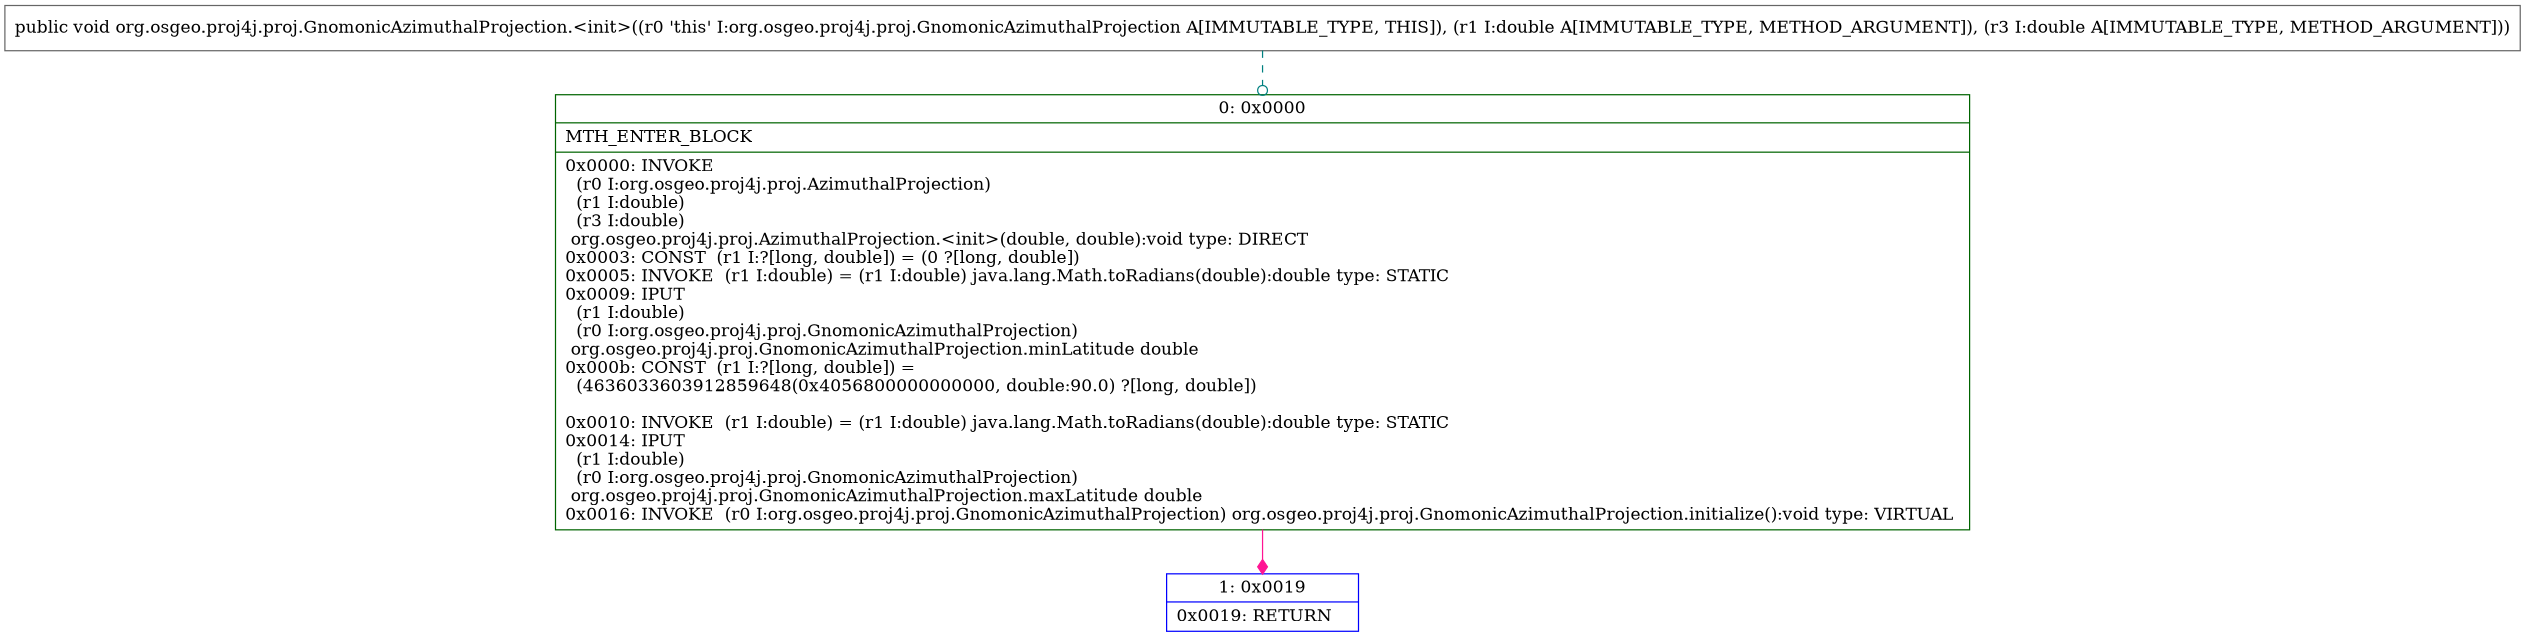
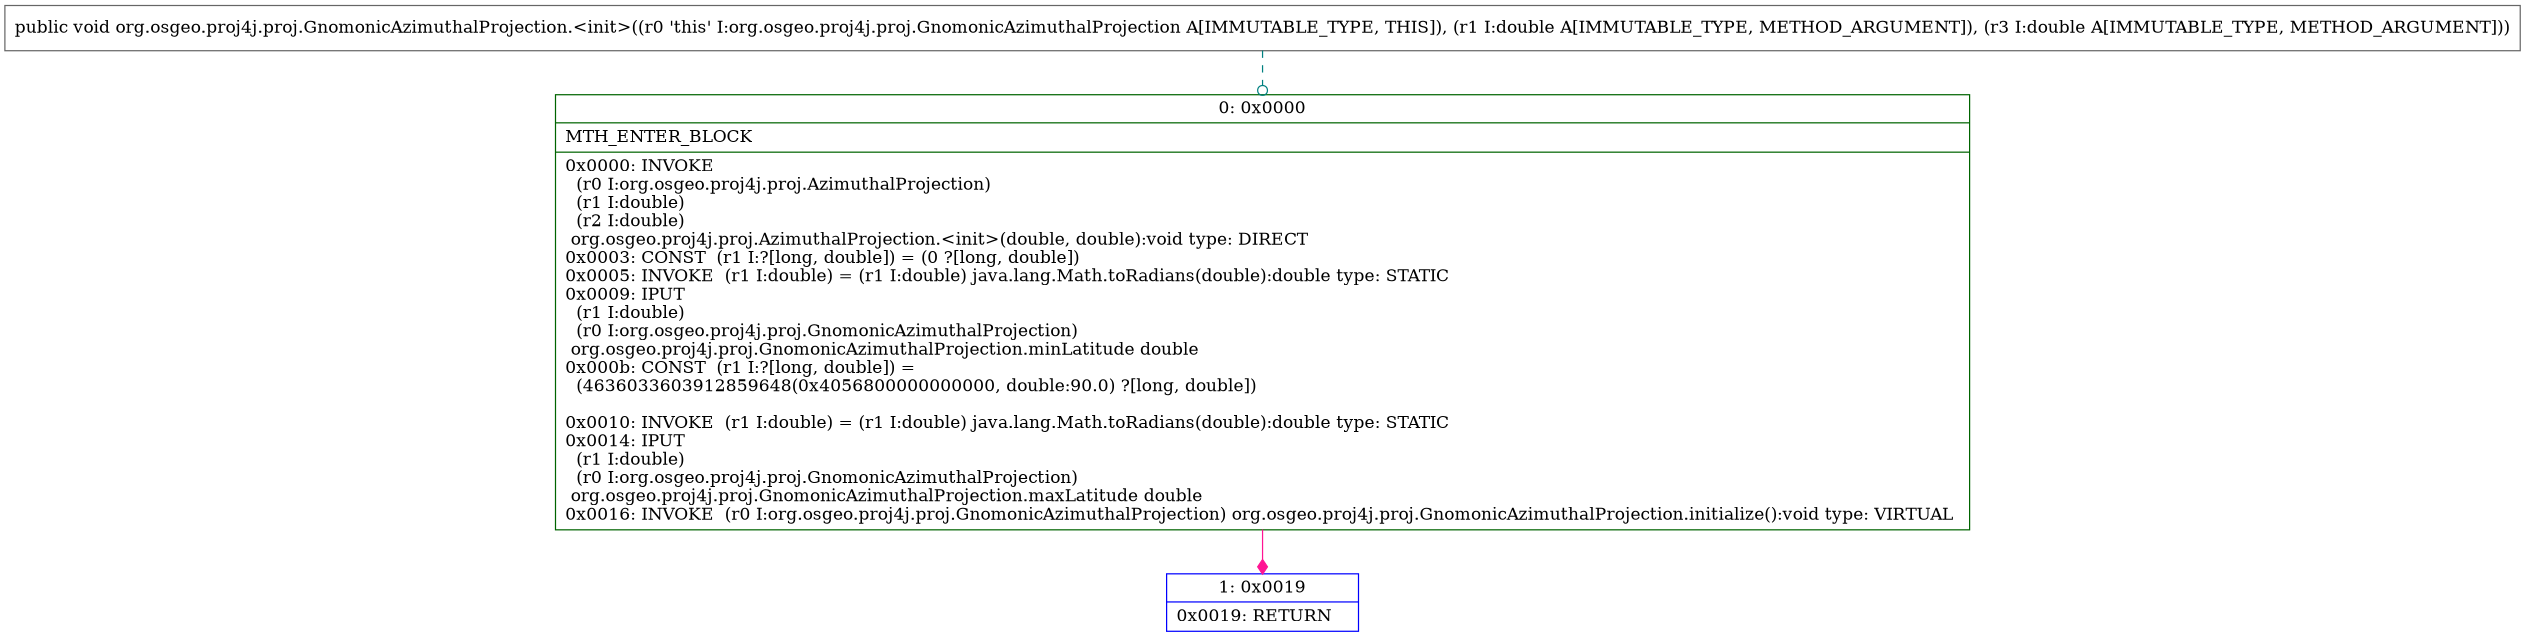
(625, 221) -> (625, 221)
